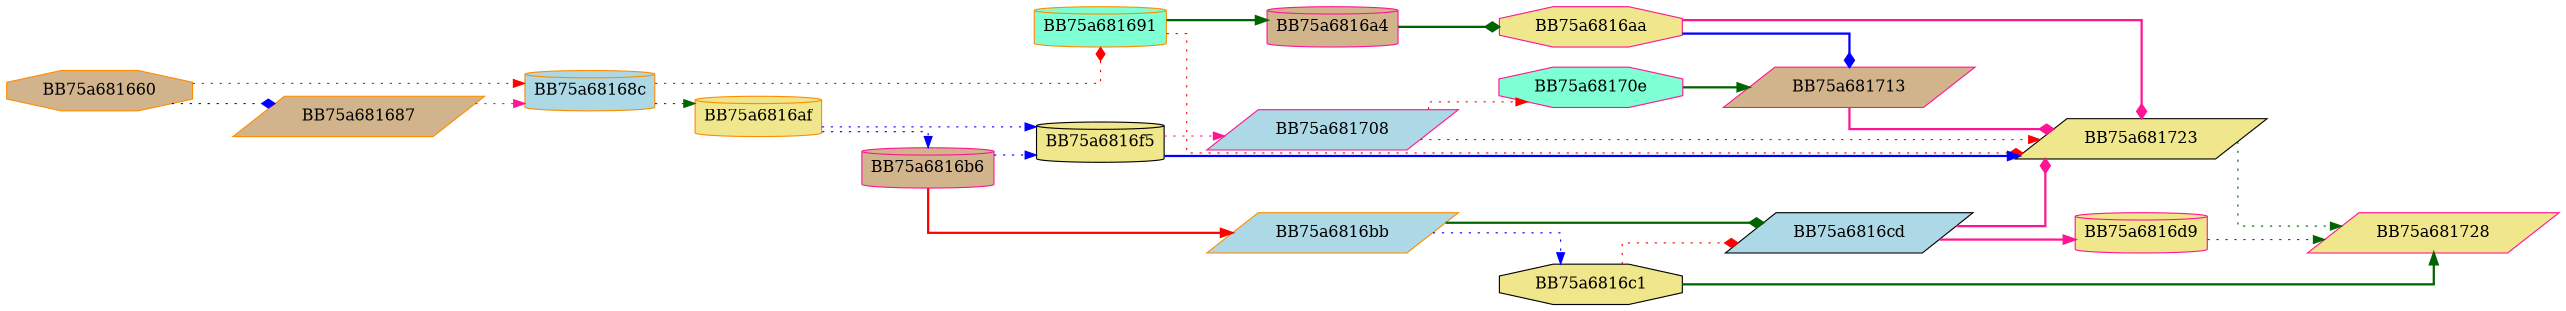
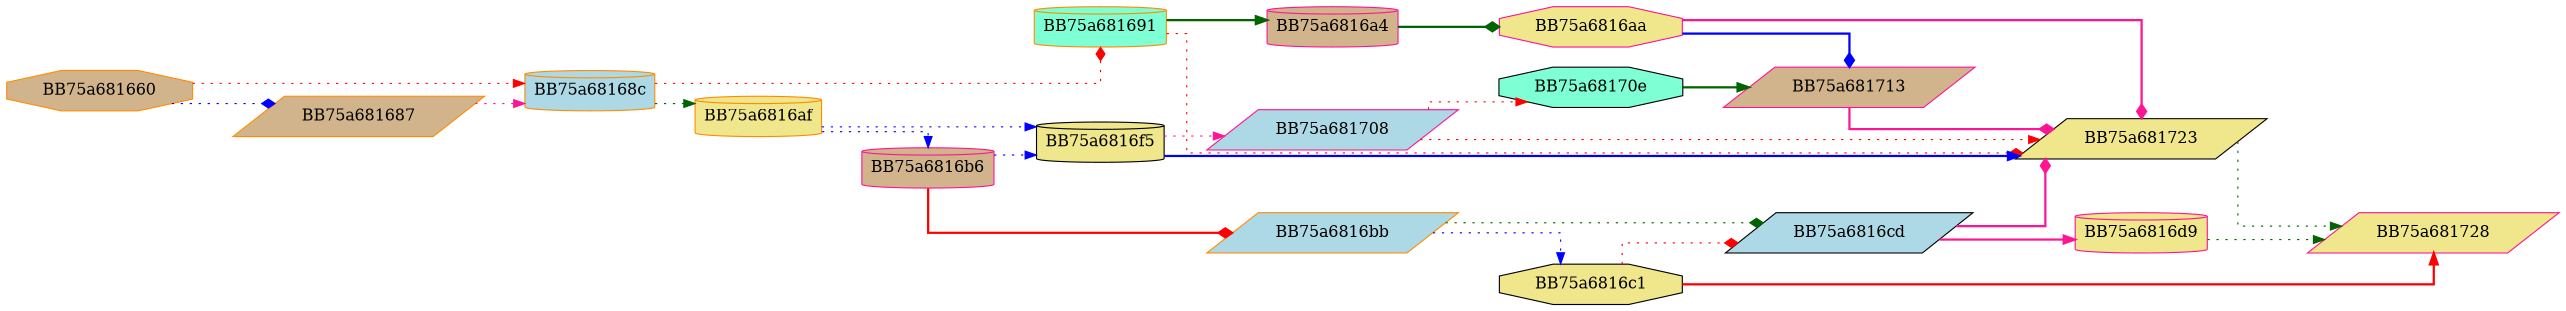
(1591, 87) -> (1591, 87)
(1598, 223) -> (1598, 223)
(1052, 233) -> (1051, 233)
(2068, 284) -> (2068, 284)
